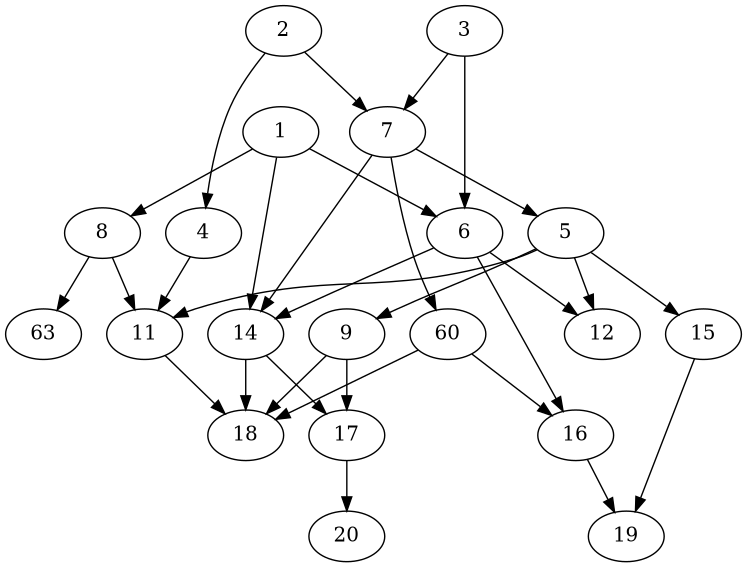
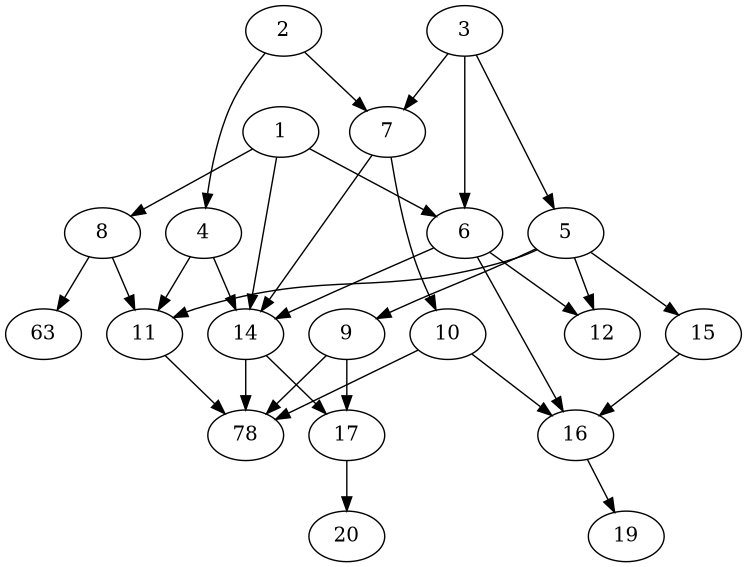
(476, 182) -> (512, 125)
none -> (222, 277)
(448, 334) -> (448, 334)
(668, 428) -> (645, 380)
(246, 435) -> (246, 435)
